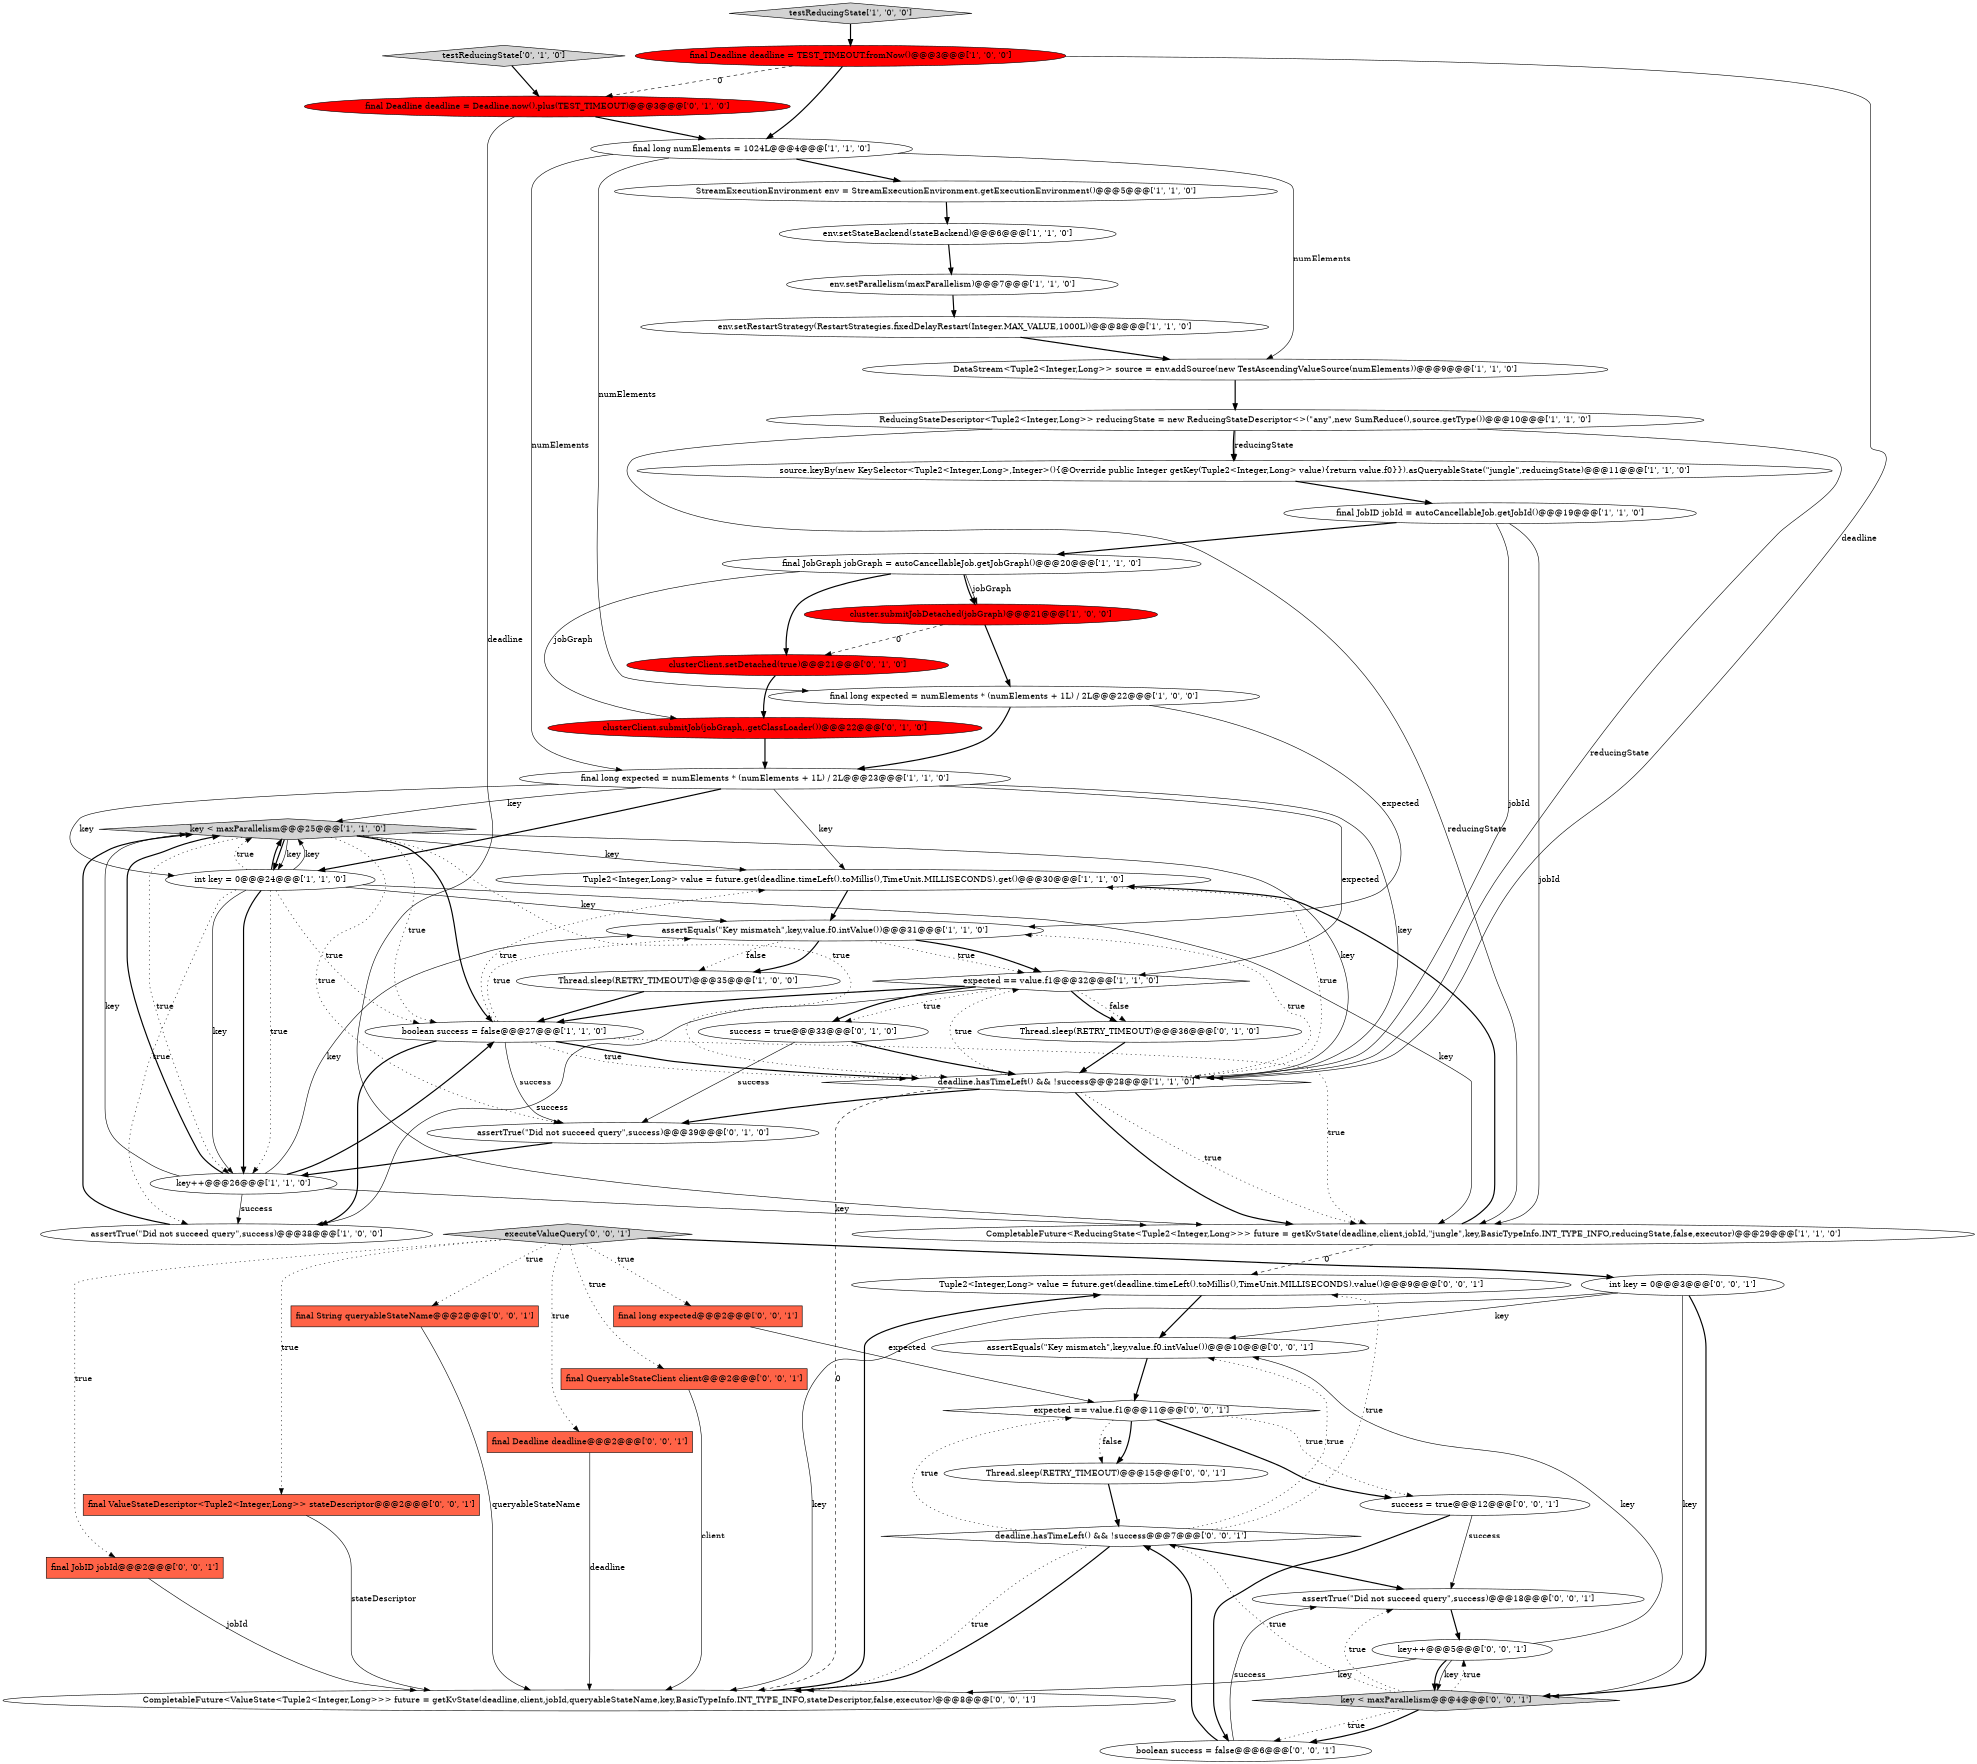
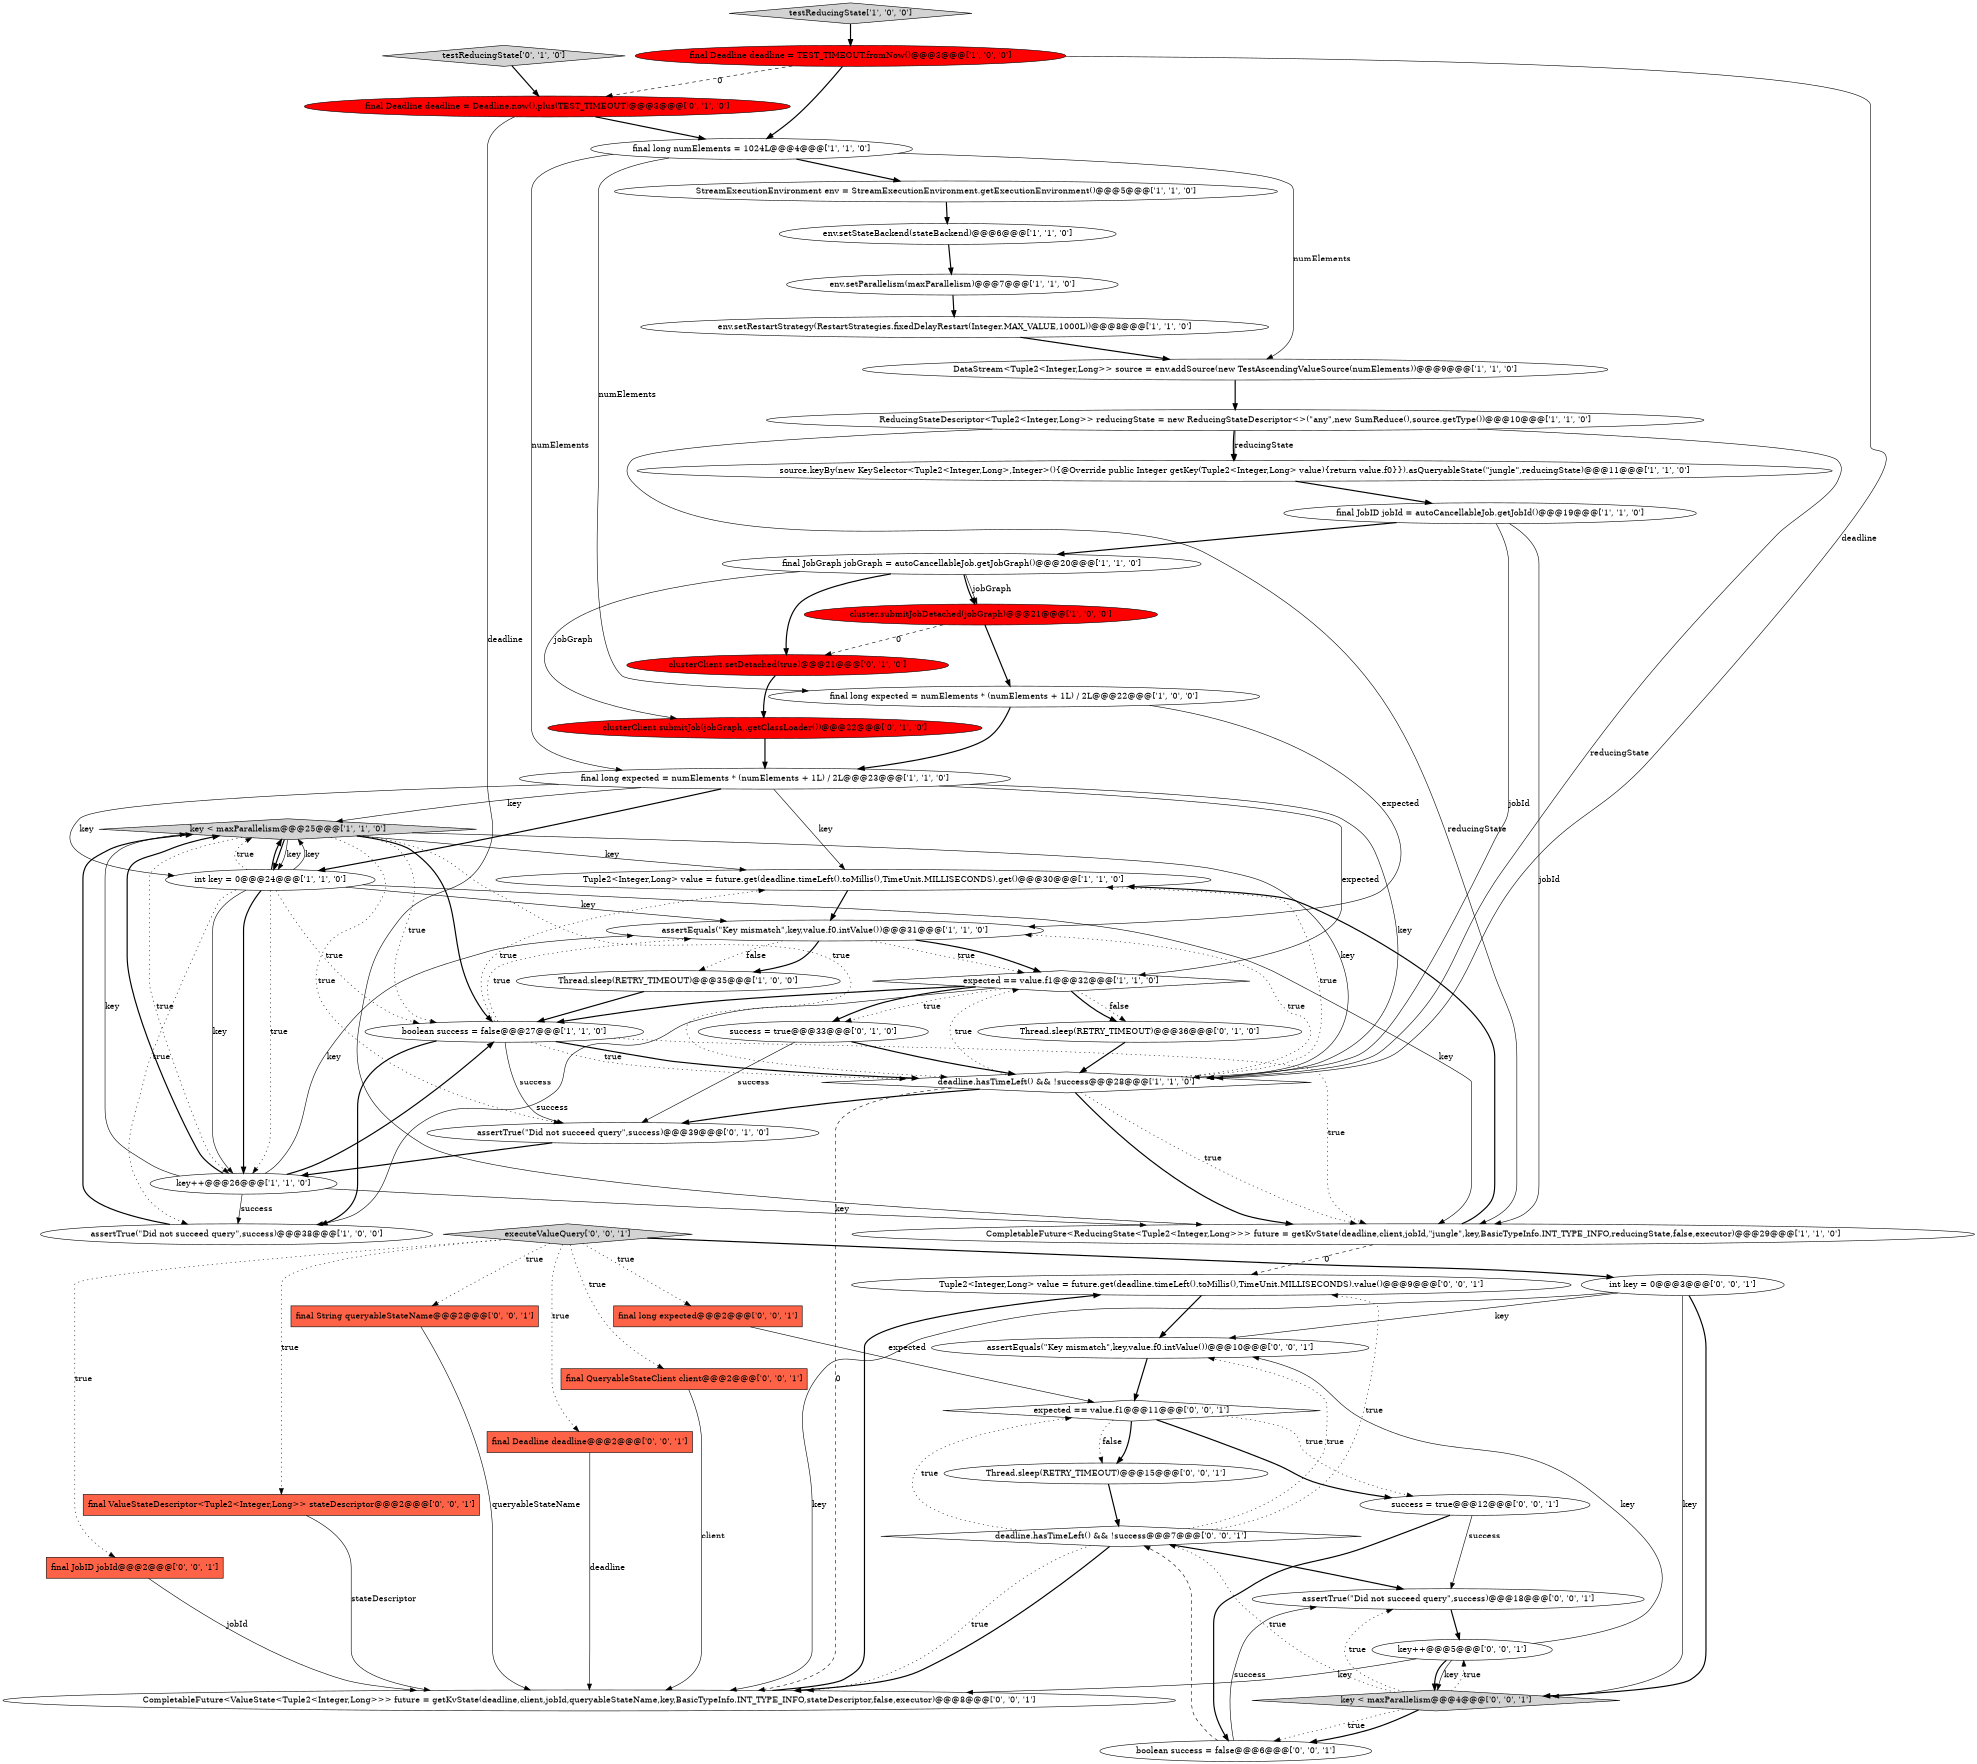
(1192, 1640) -> (1192, 1640)
